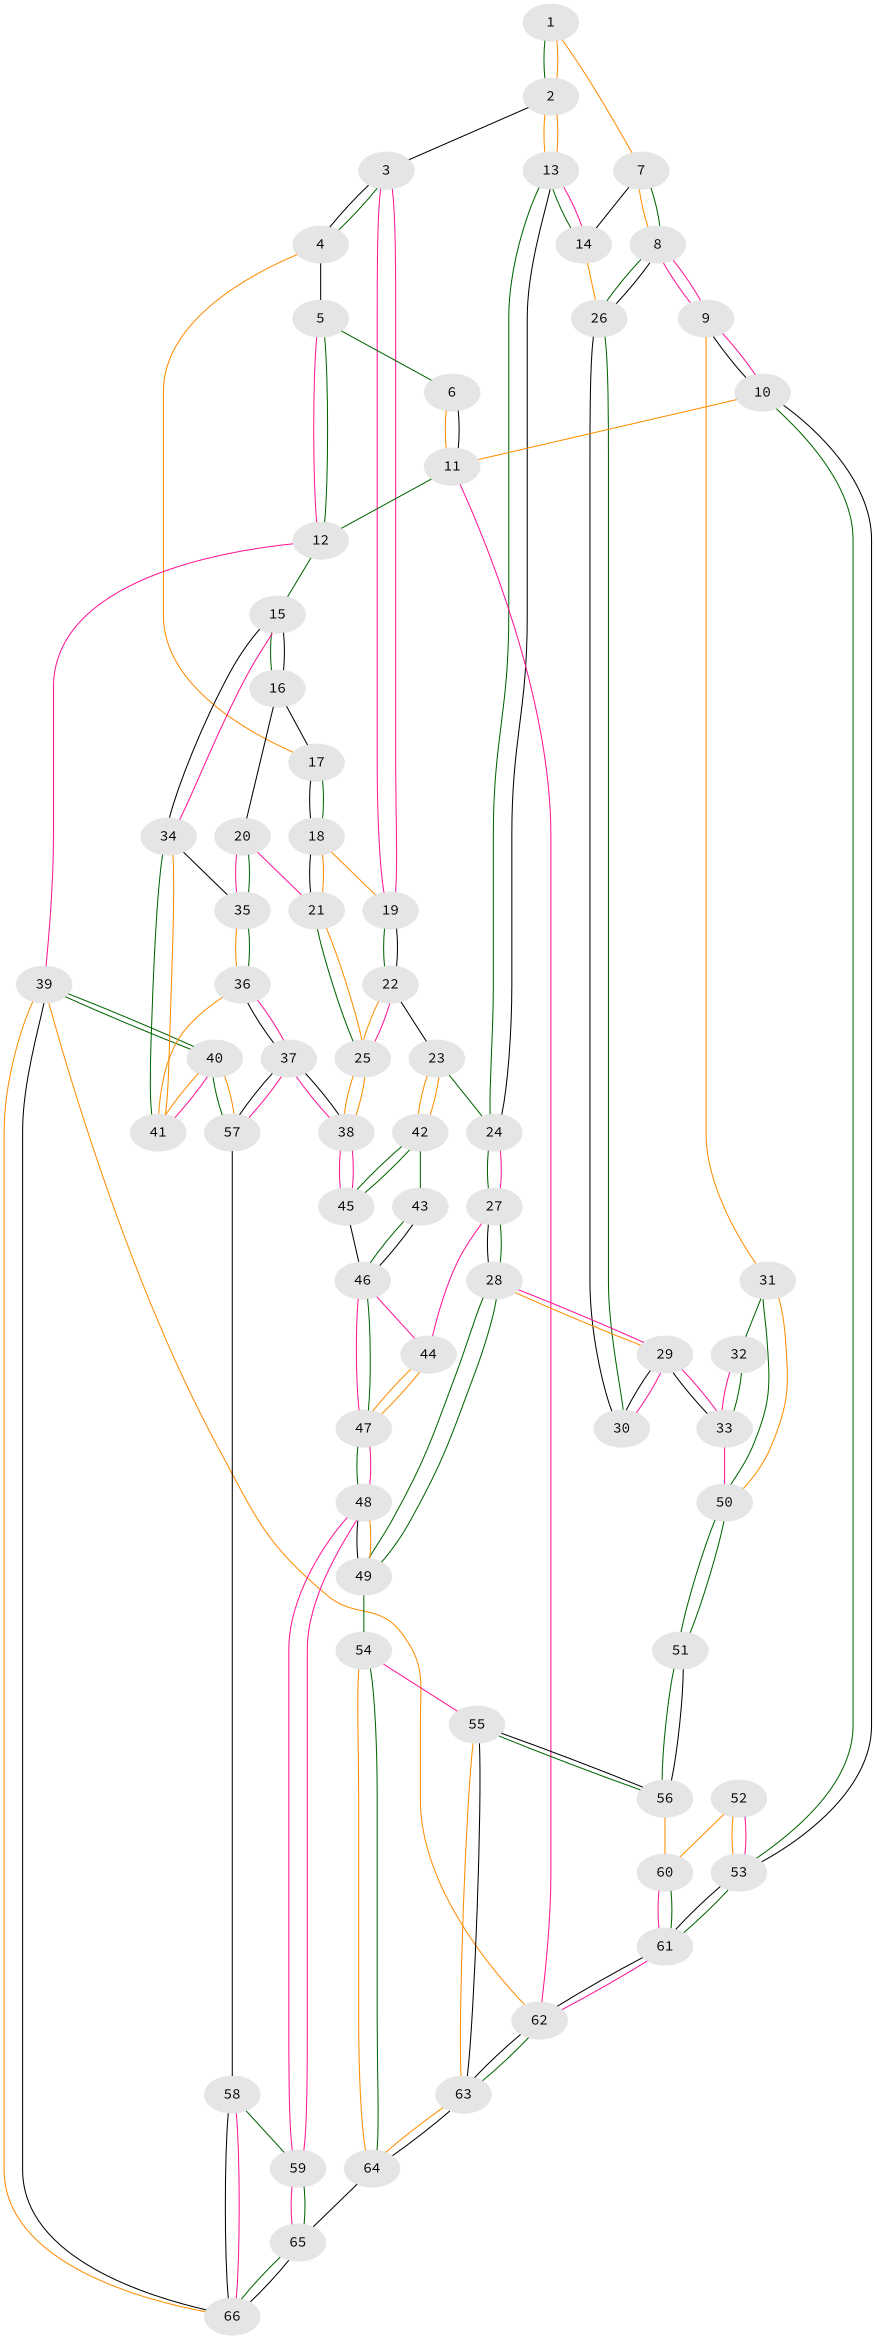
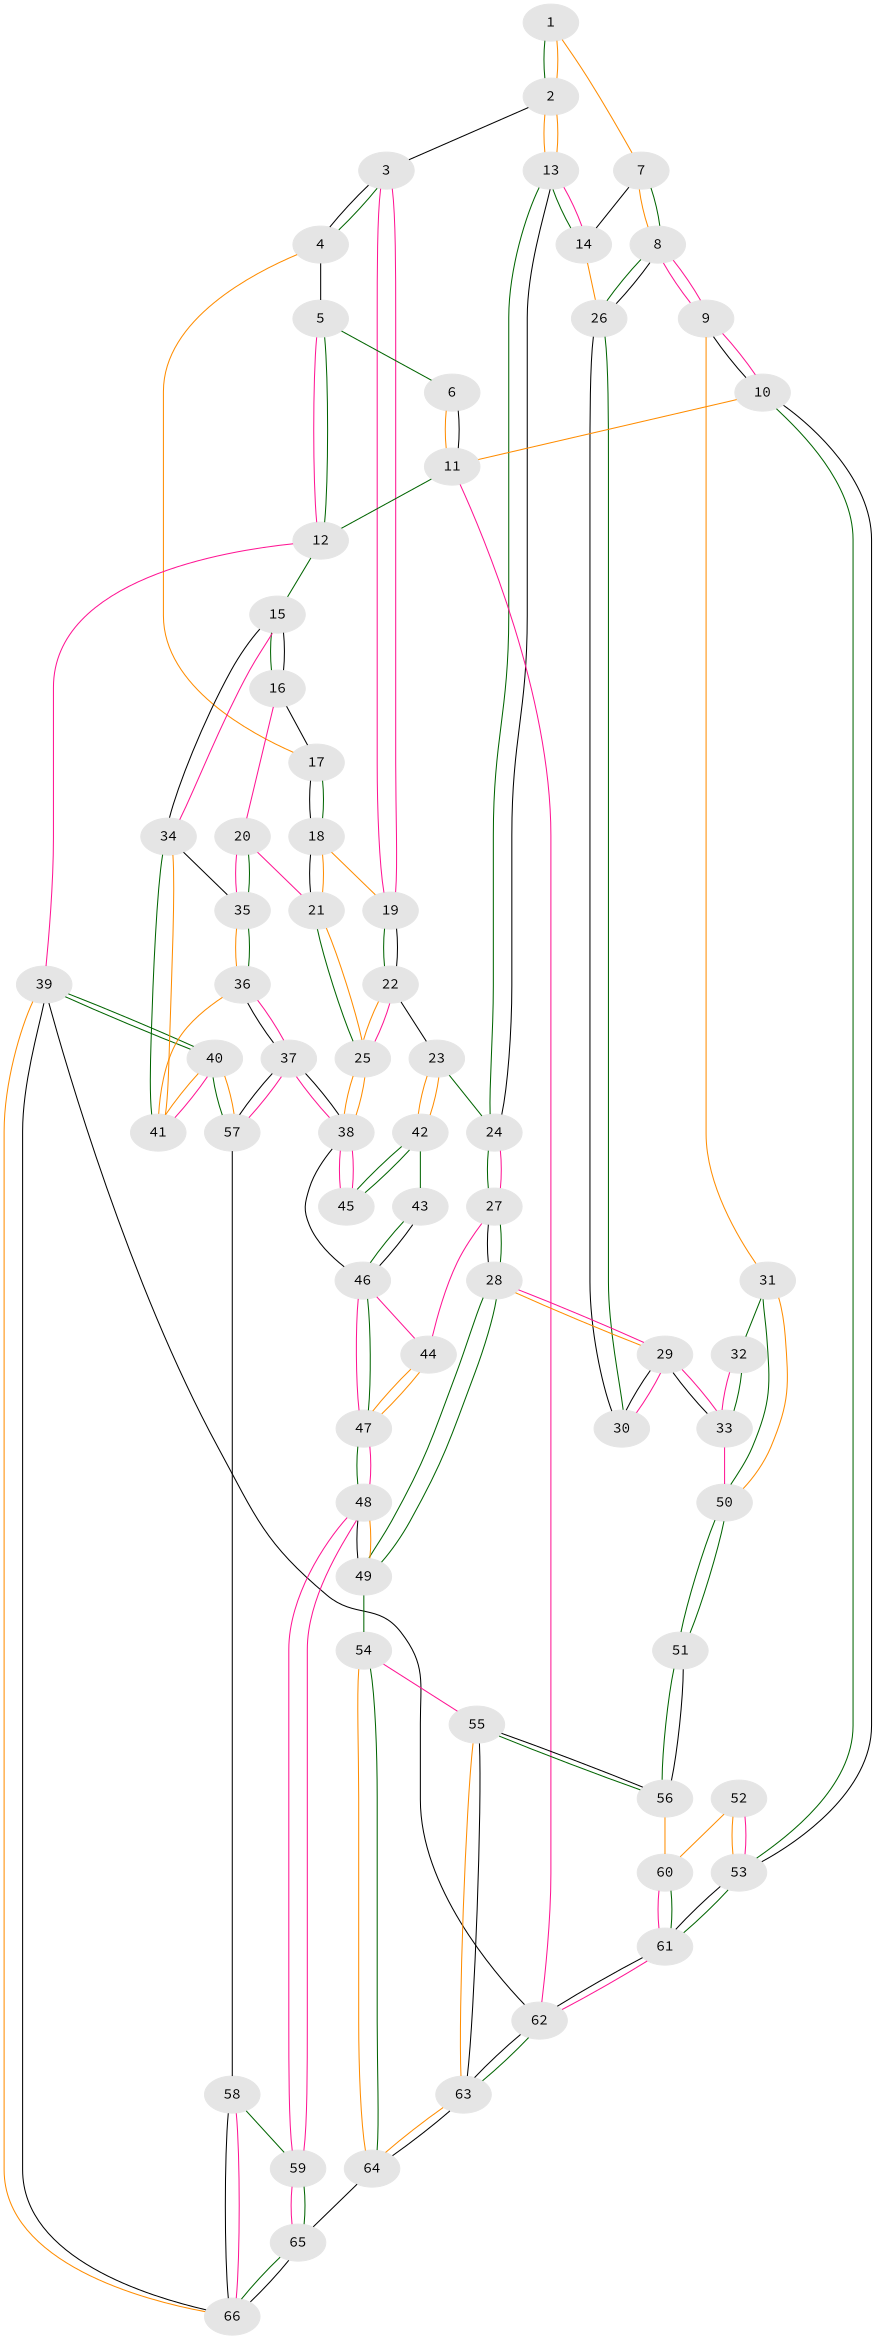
(260, 763) -> (260, 763)
(355, 1243) -> (305, 1211)
(268, 1534) -> (268, 1534)
